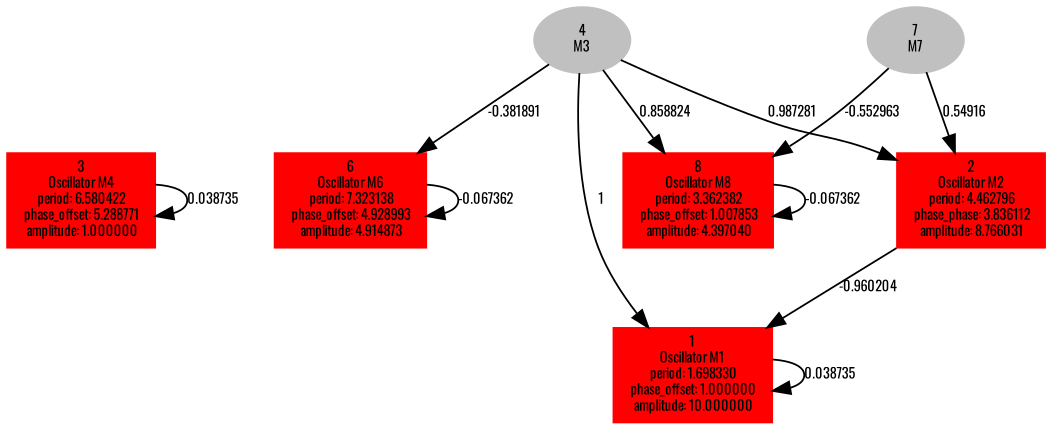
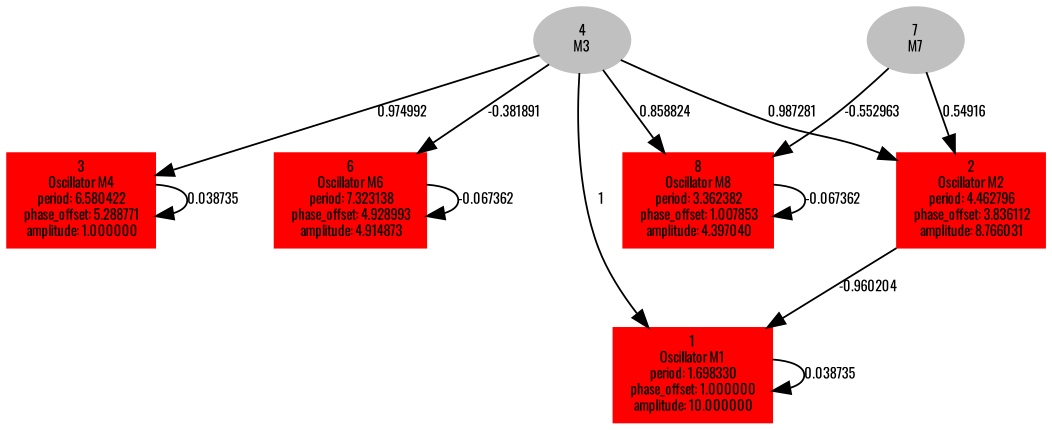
none -> (356, 113)
(971, 216) -> (971, 216)
